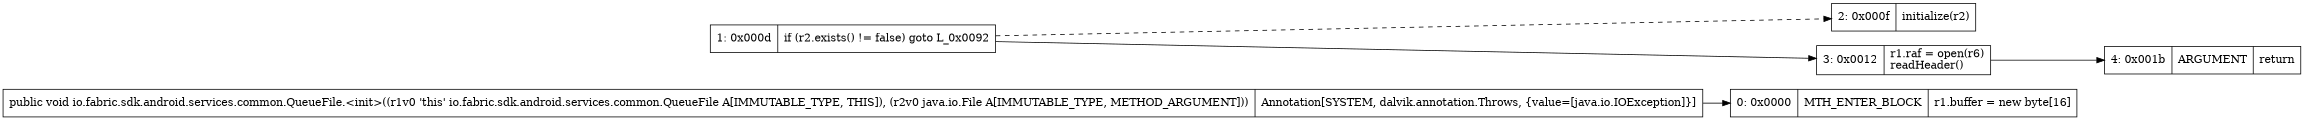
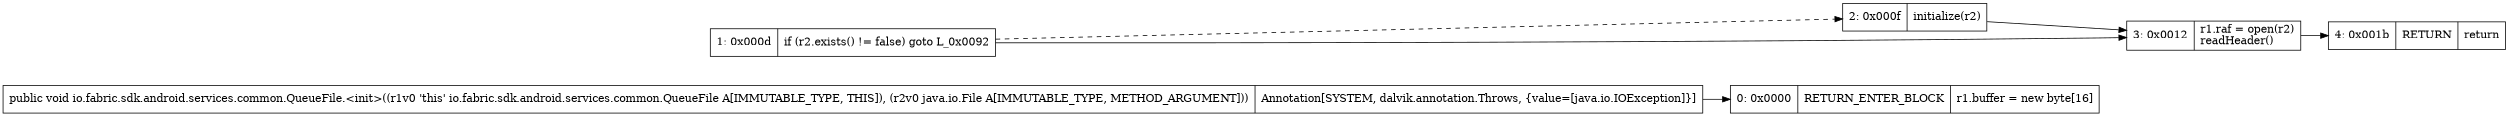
none -> (2053, 26)
(1937, 54) -> (2247, 30)
(2213, 60) -> (2427, 35)
(1863, 103) -> (1874, 99)
